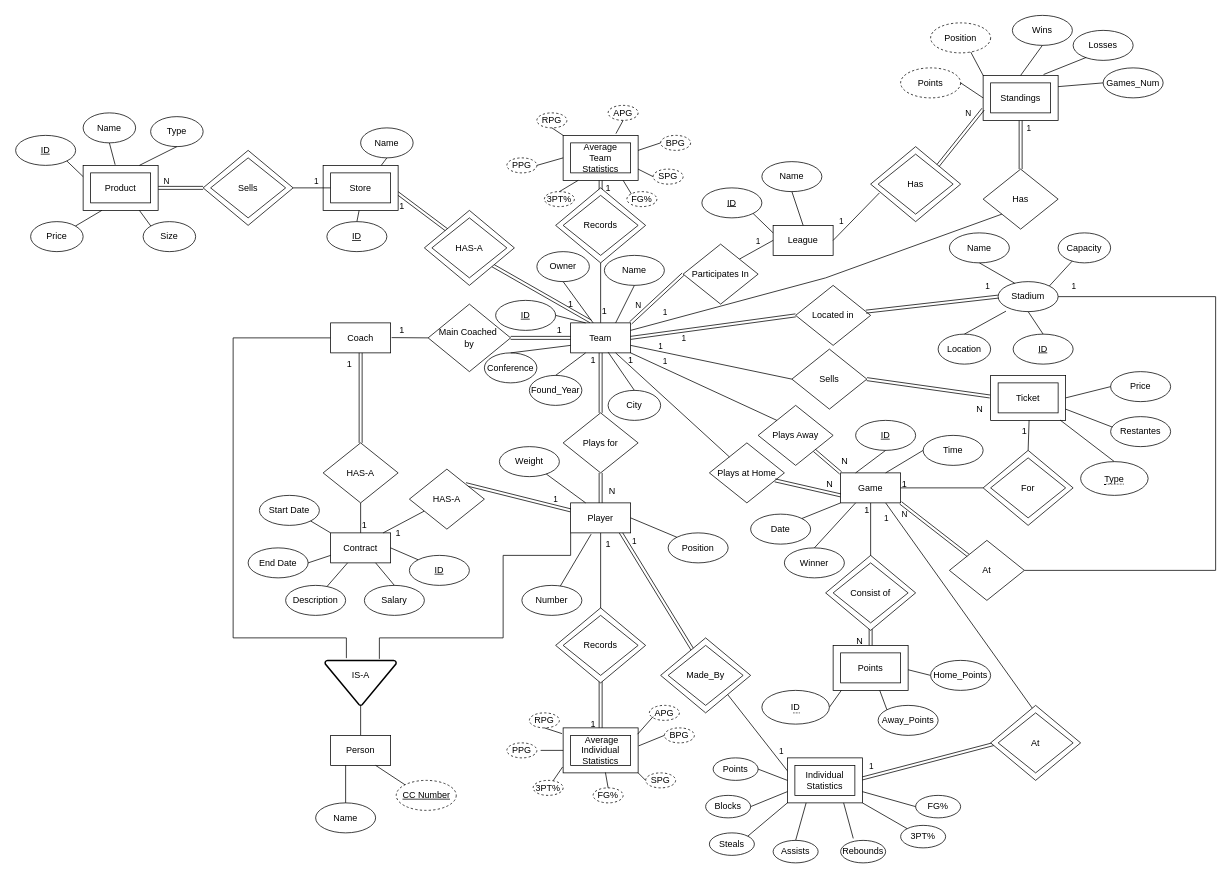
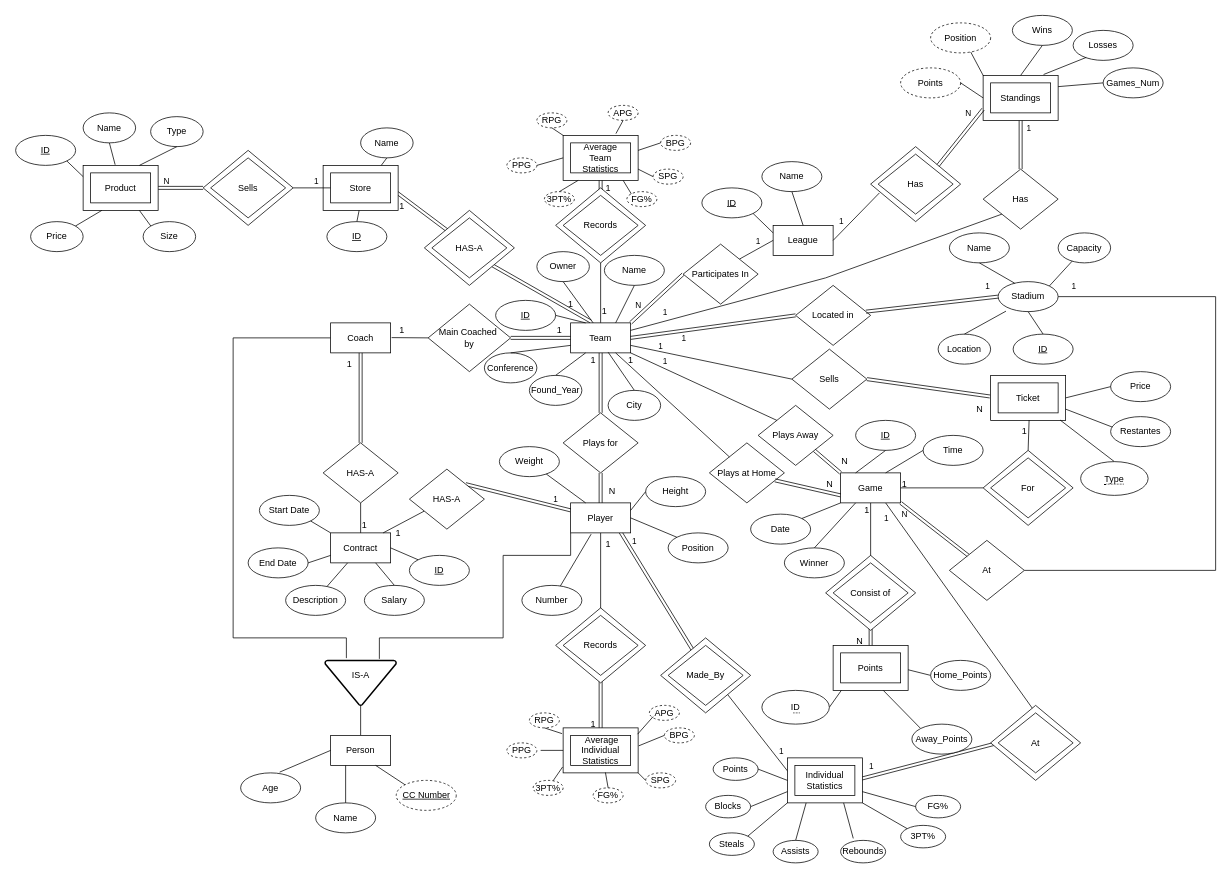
none -> (675, 492)
none -> (638, 501)
(908, 720) -> (942, 739)
none -> (304, 761)
none -> (270, 788)
